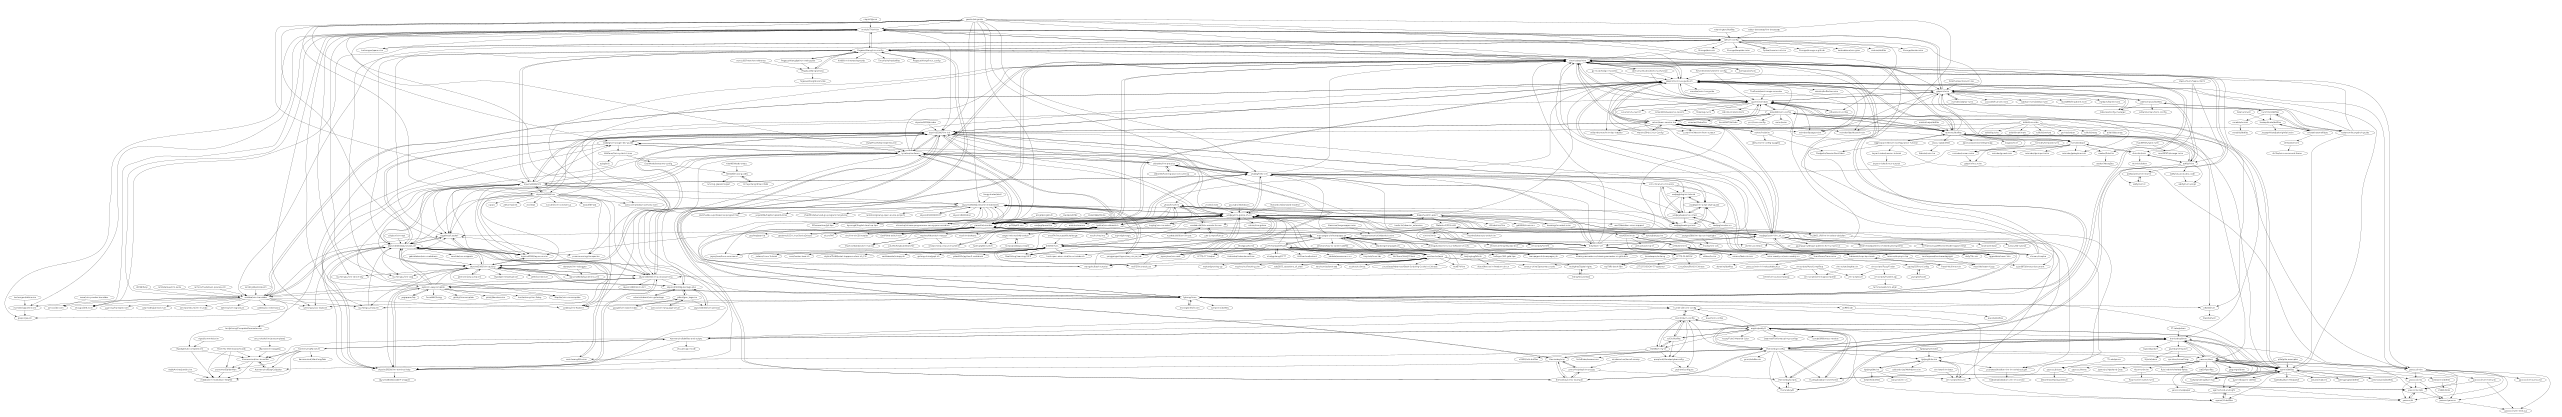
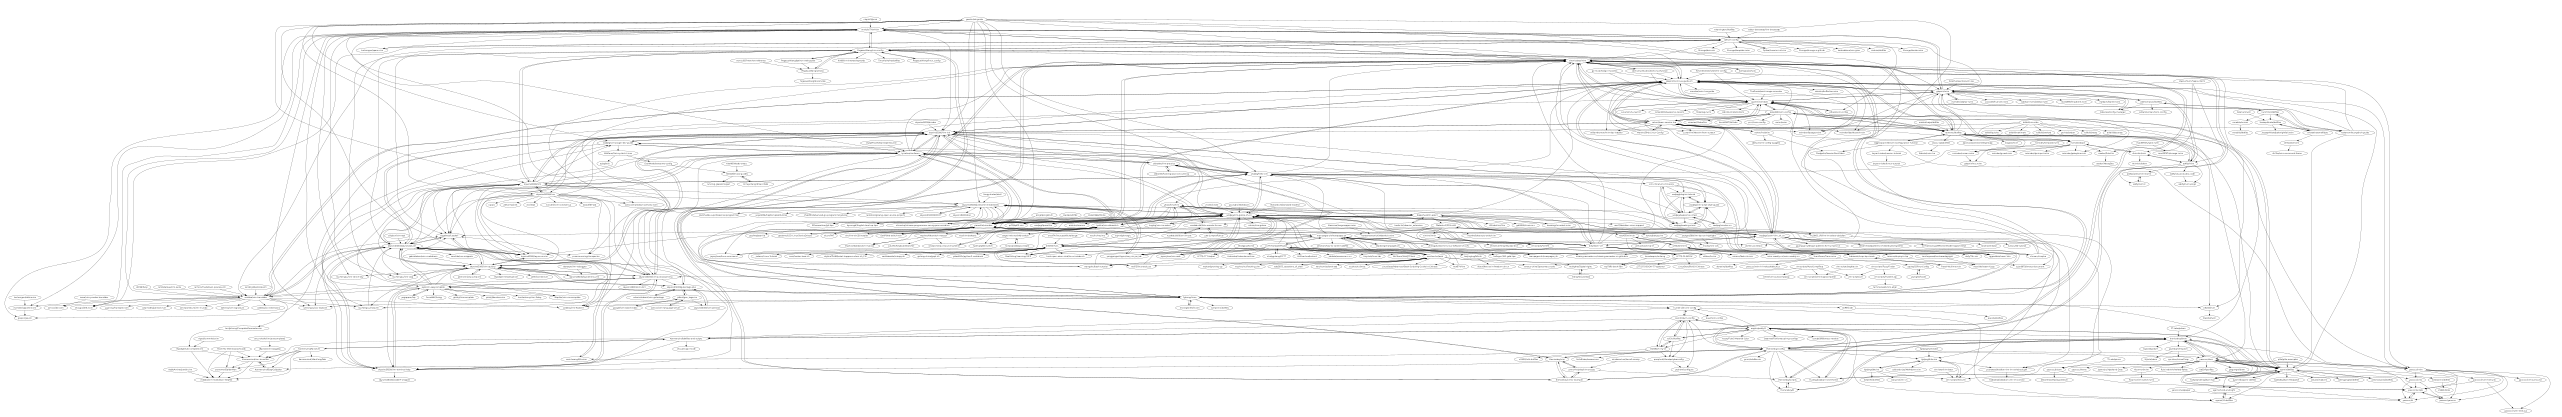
(2198, 375) -> none
(2480, 405) -> (2433, 395)
